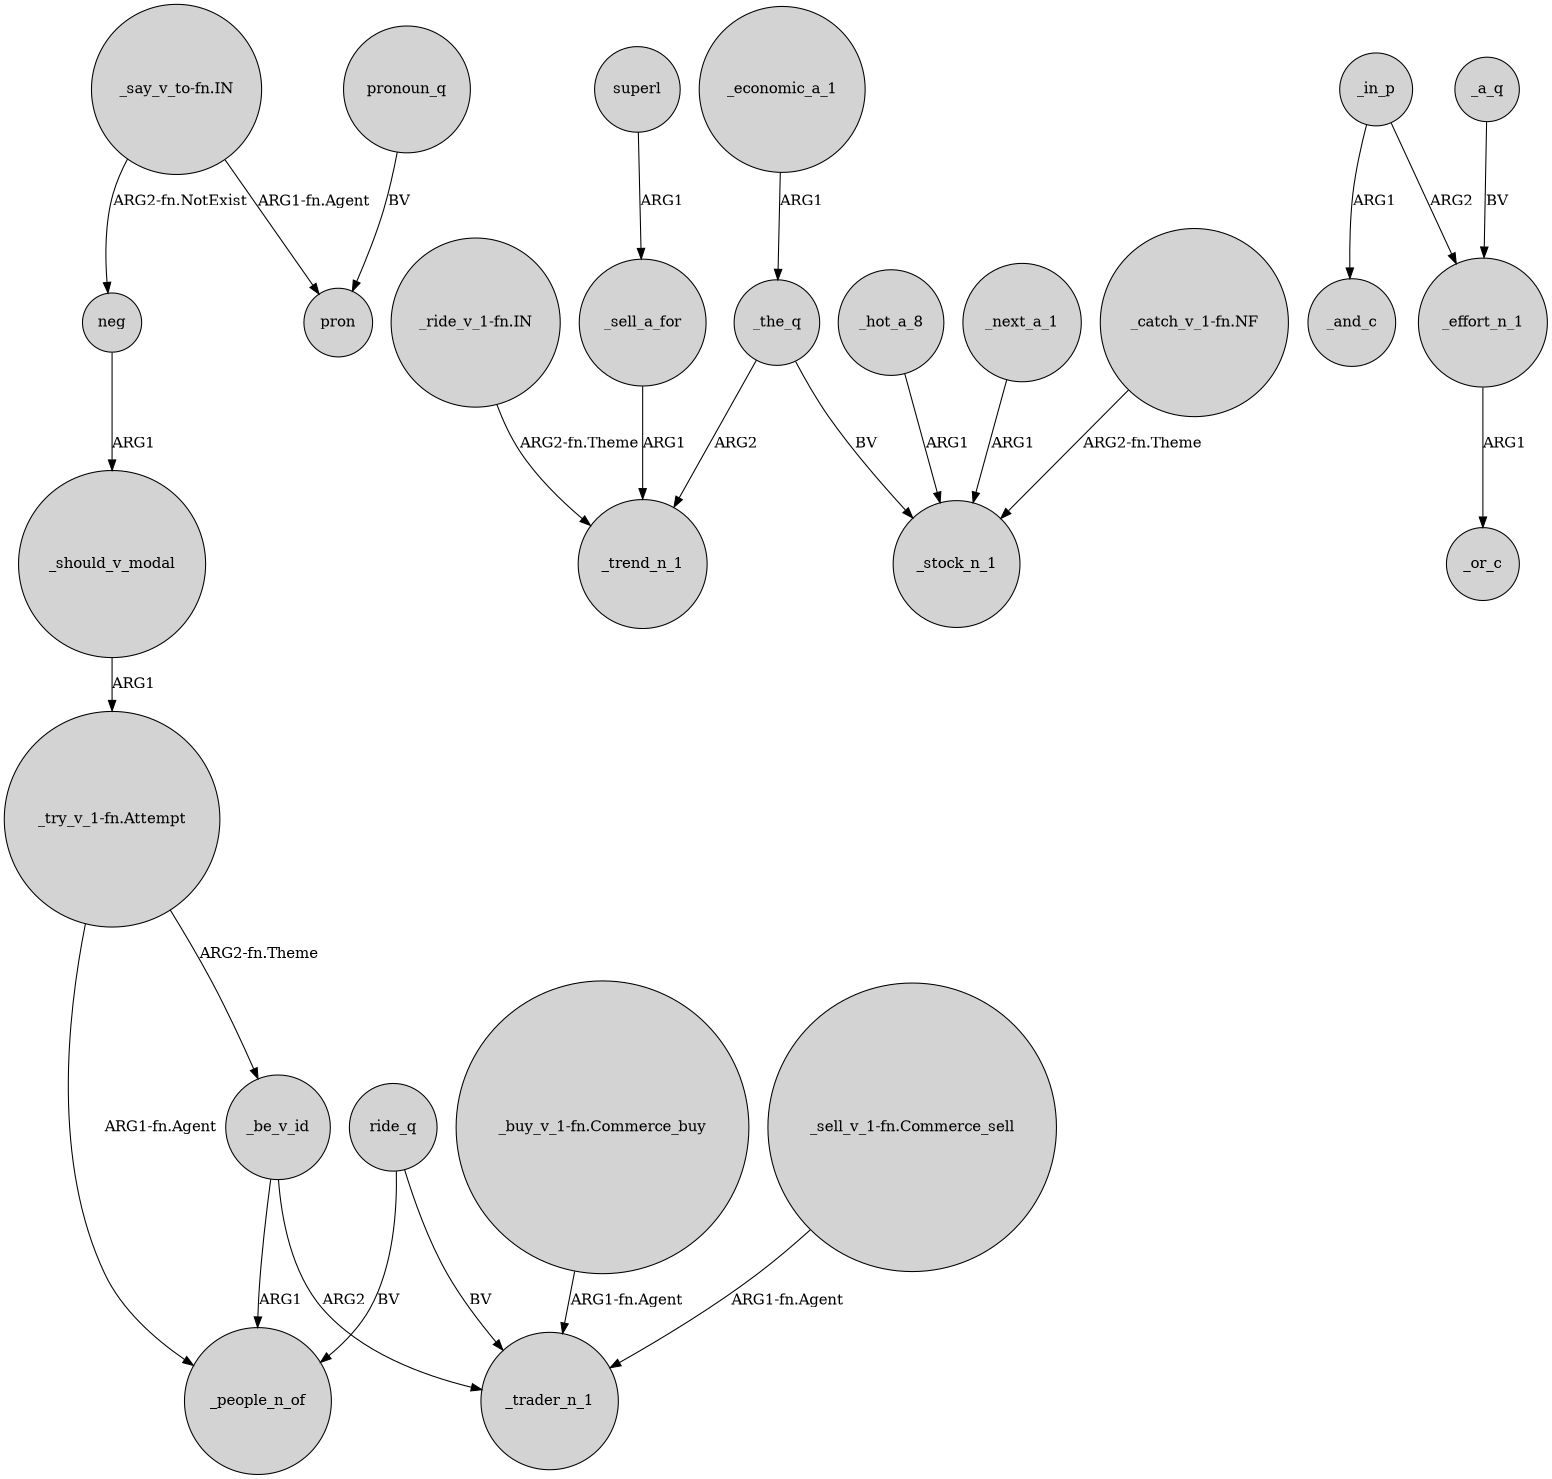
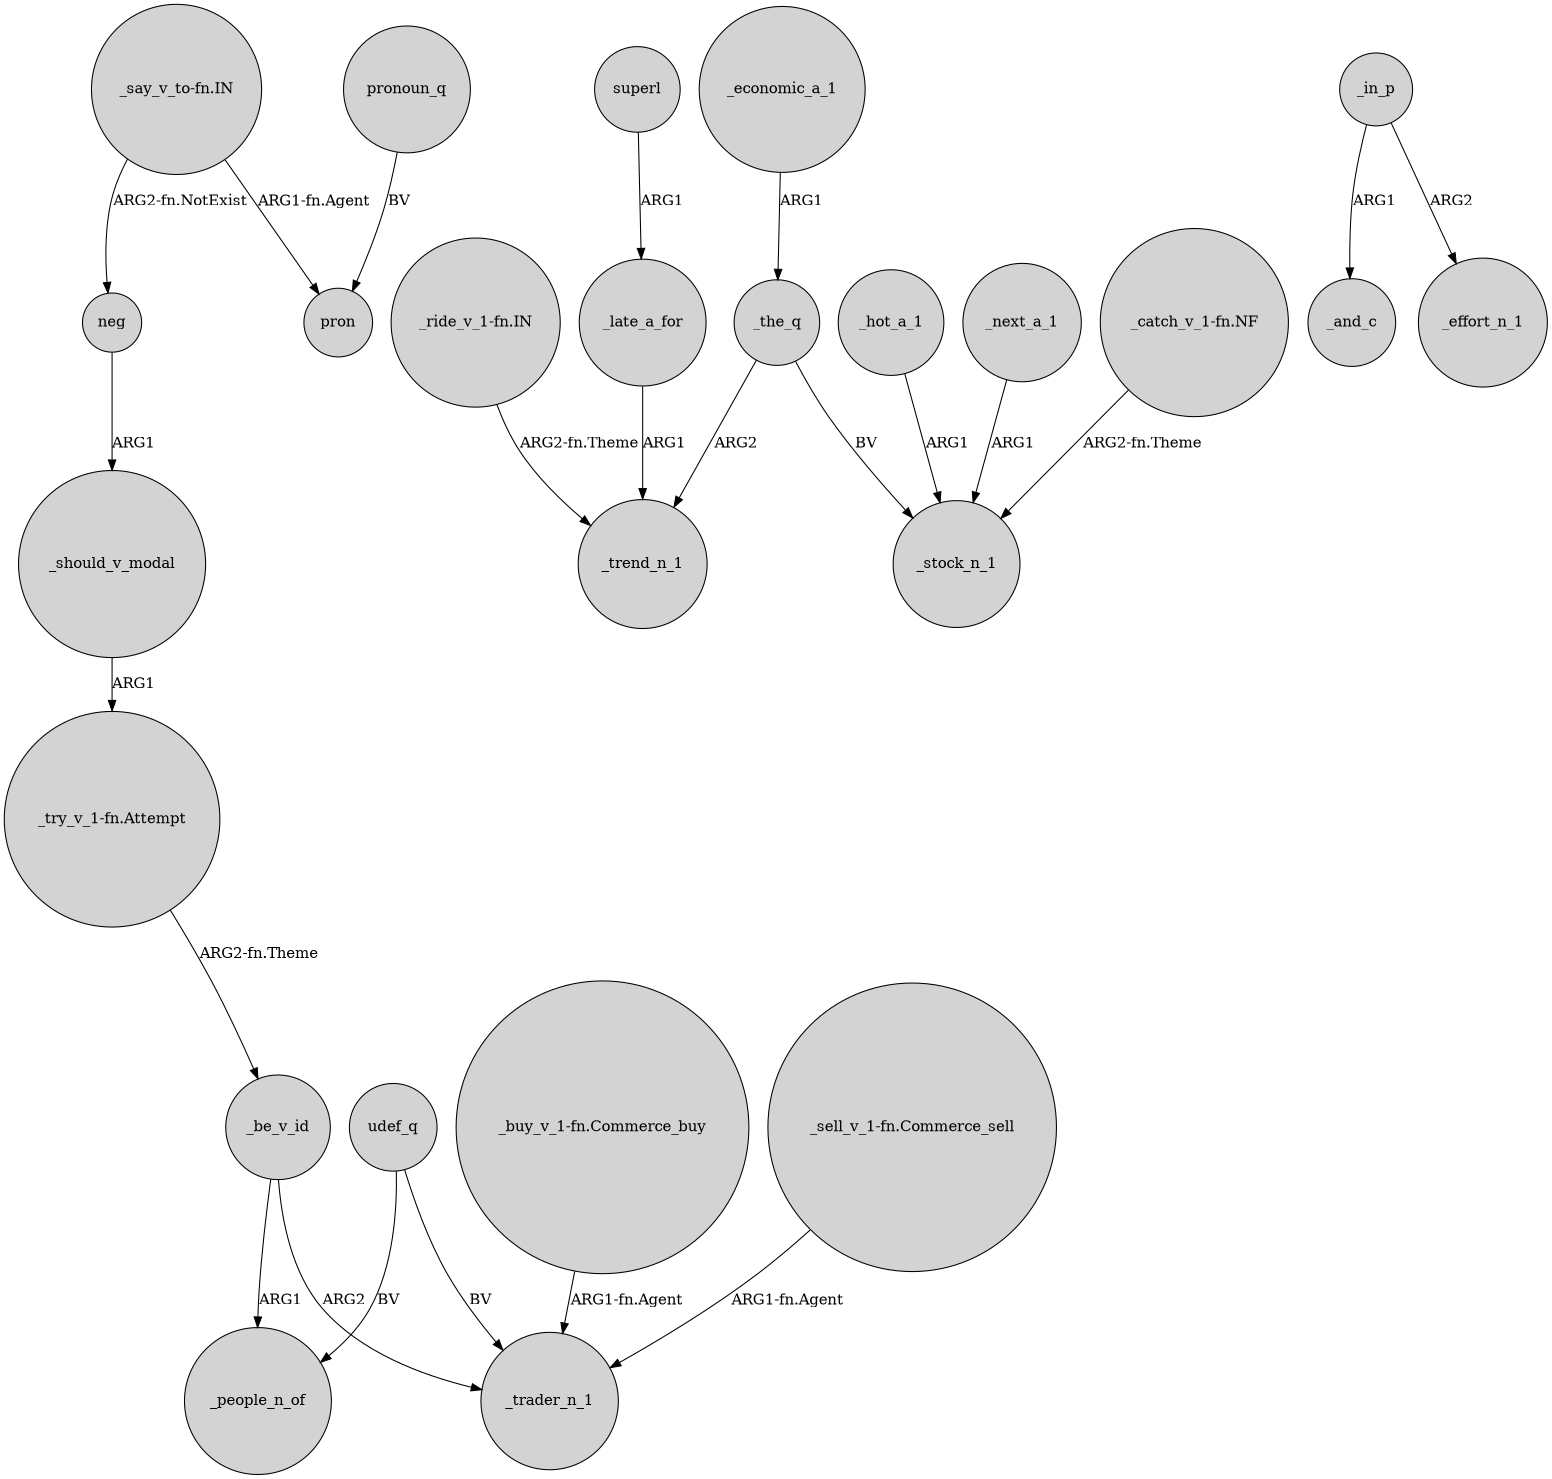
(1487, 89) -> none
(643, 323) -> (643, 323)
(891, 323) -> (891, 323)
(1483, 564) -> none
(393, 1127) -> (393, 1127)
(73, 1160) -> none
